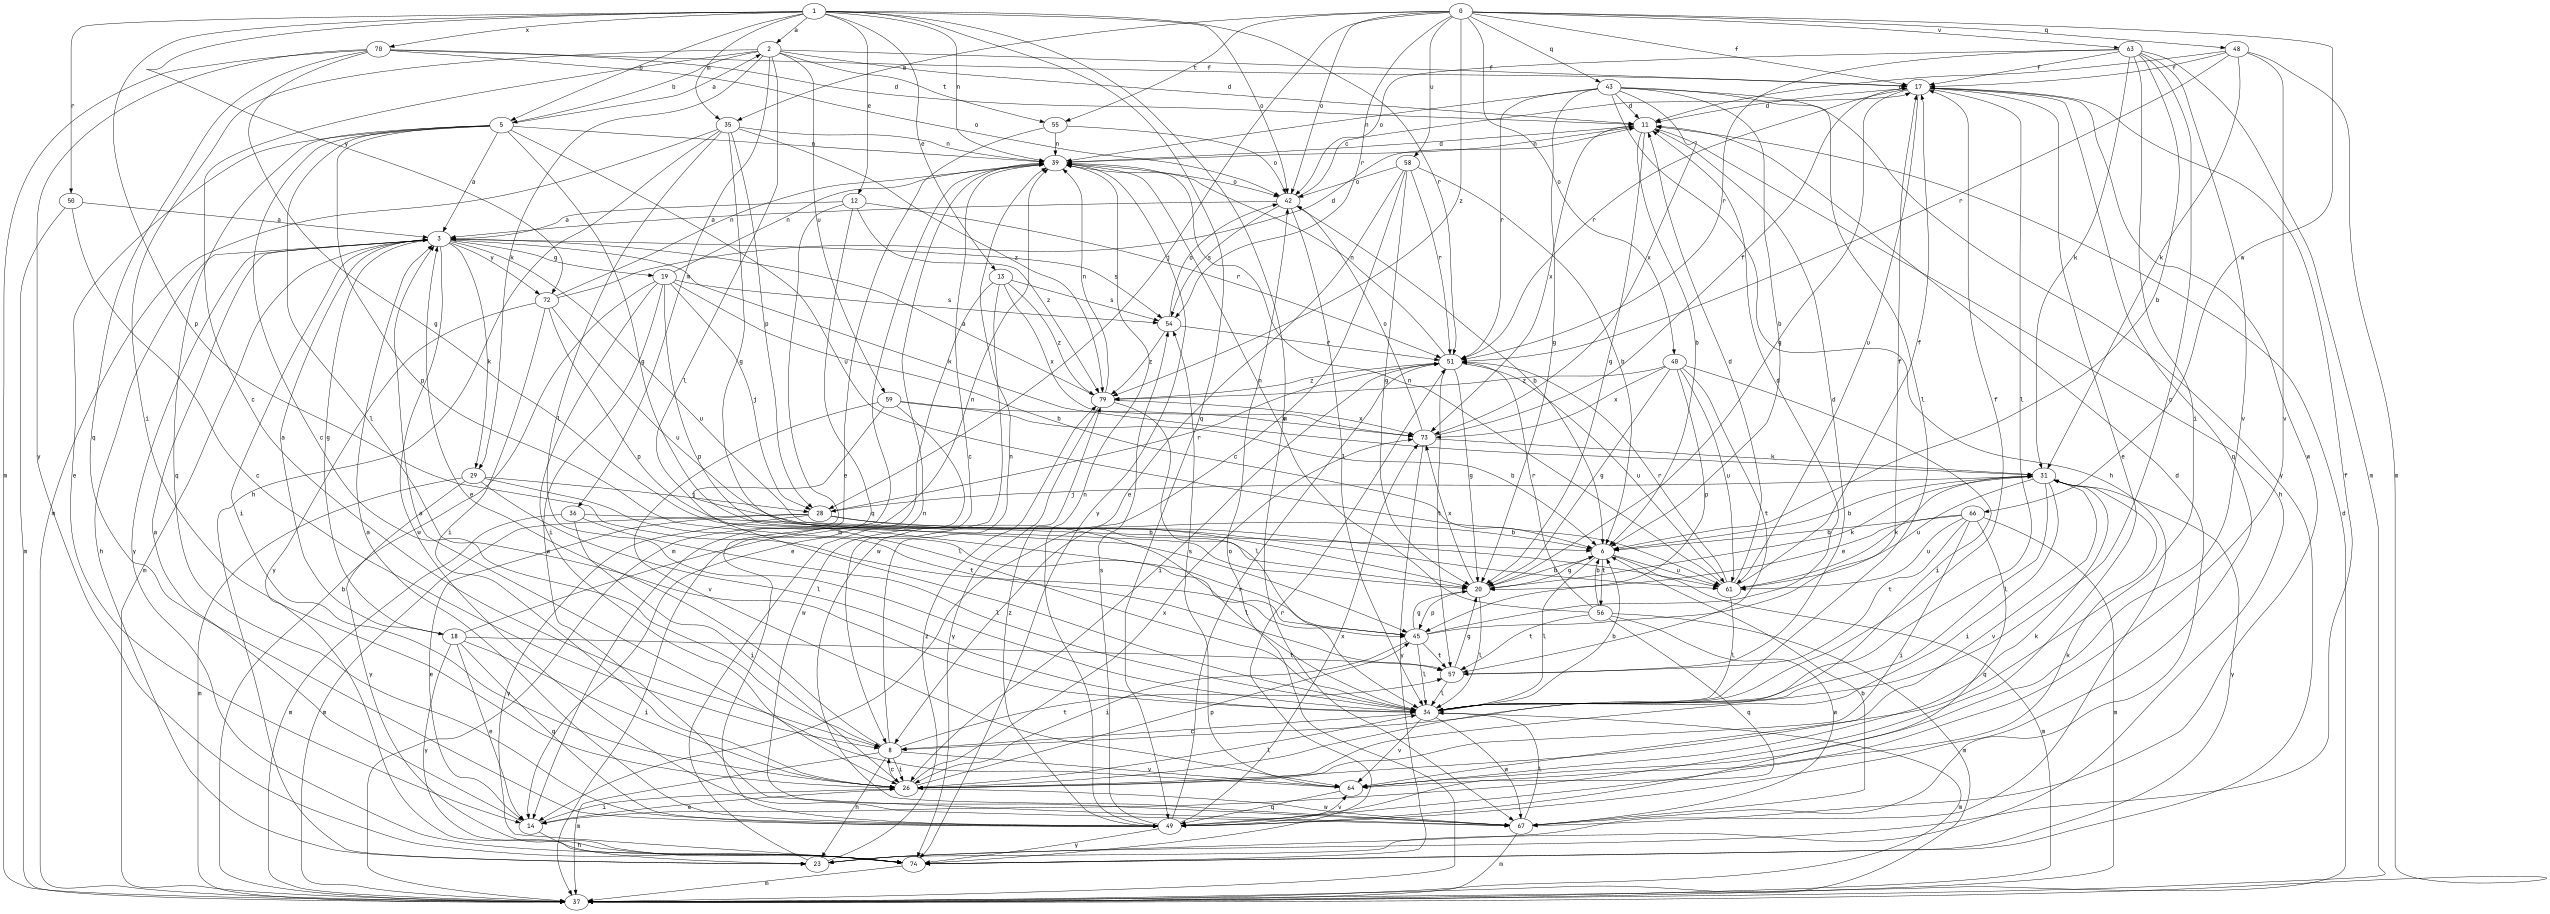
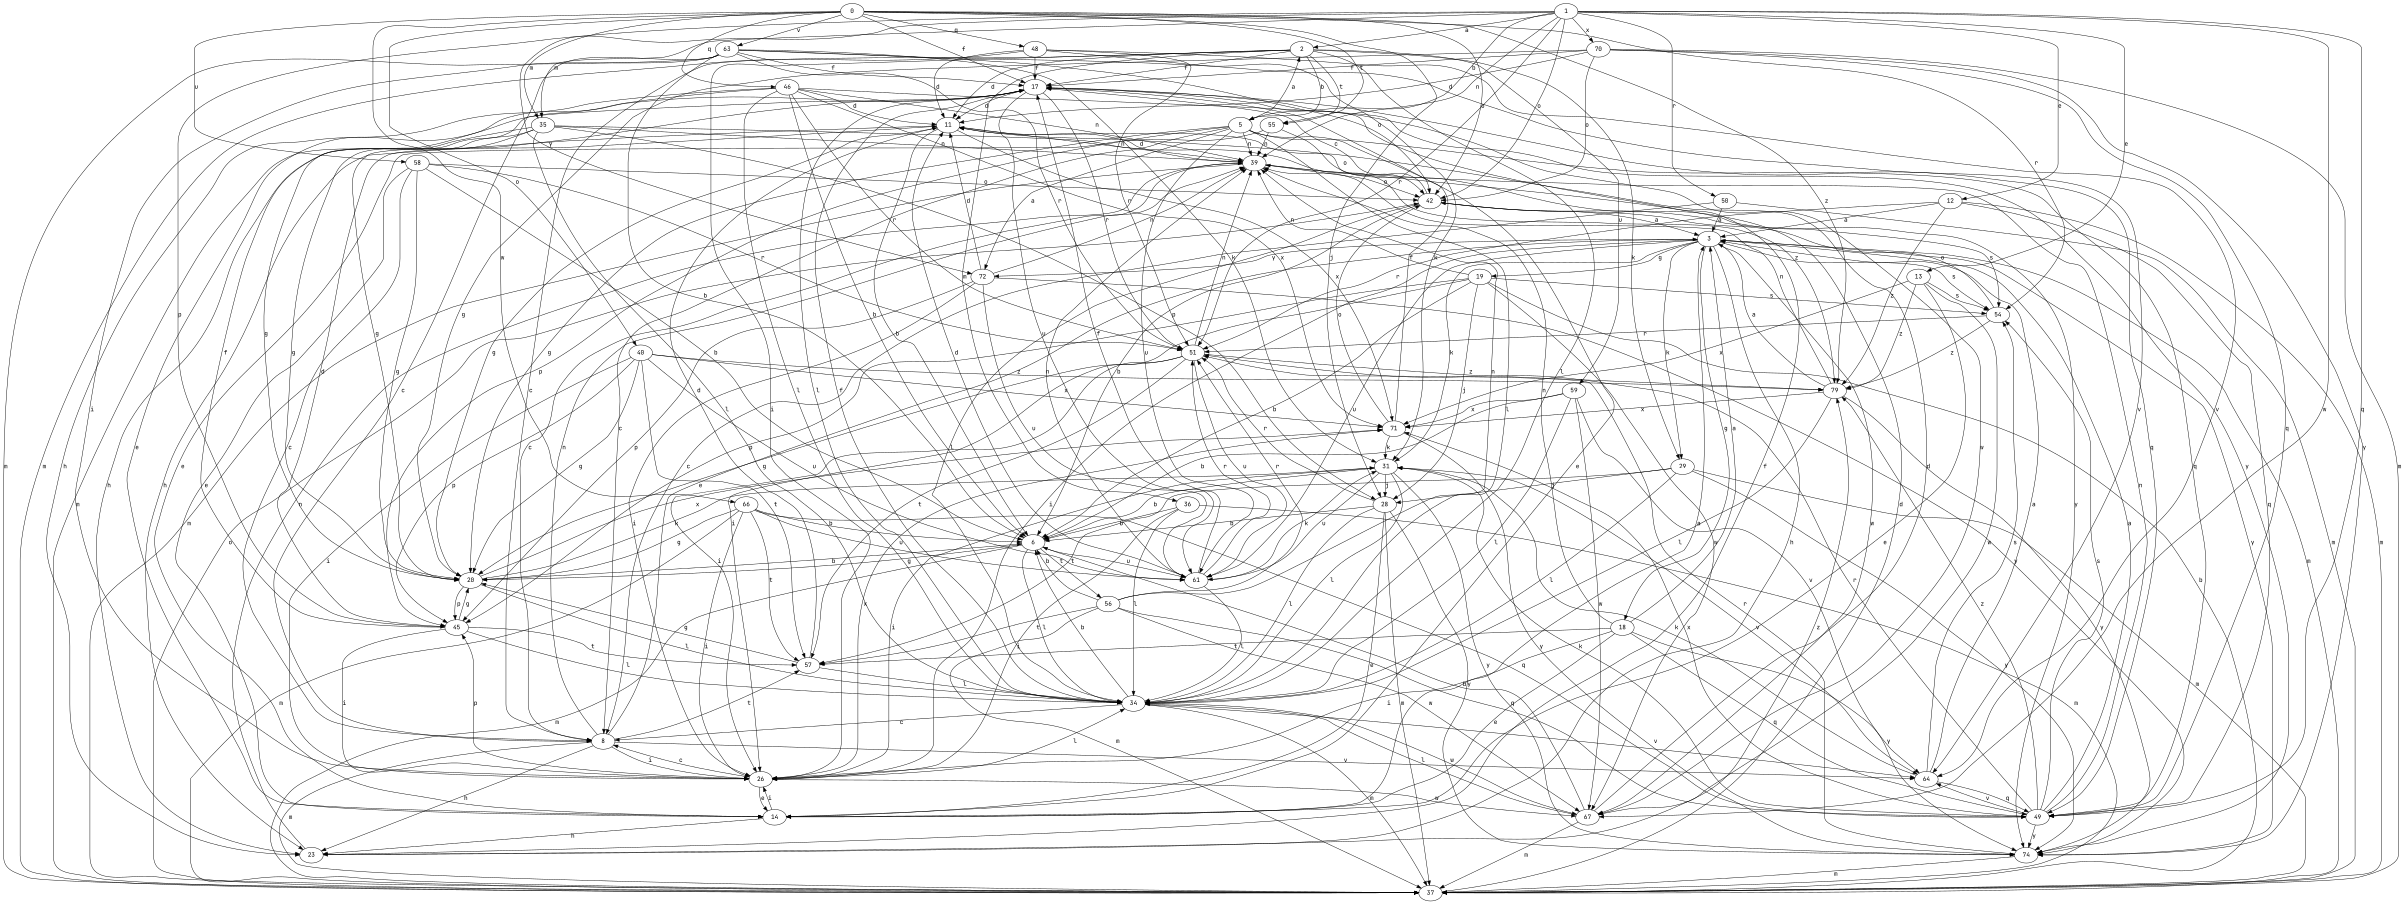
(1609, 87) -> (787, 87)
(471, 180) -> (1096, 170)
(1424, 438) -> (1394, 429)
(1844, 552) -> (679, 543)
